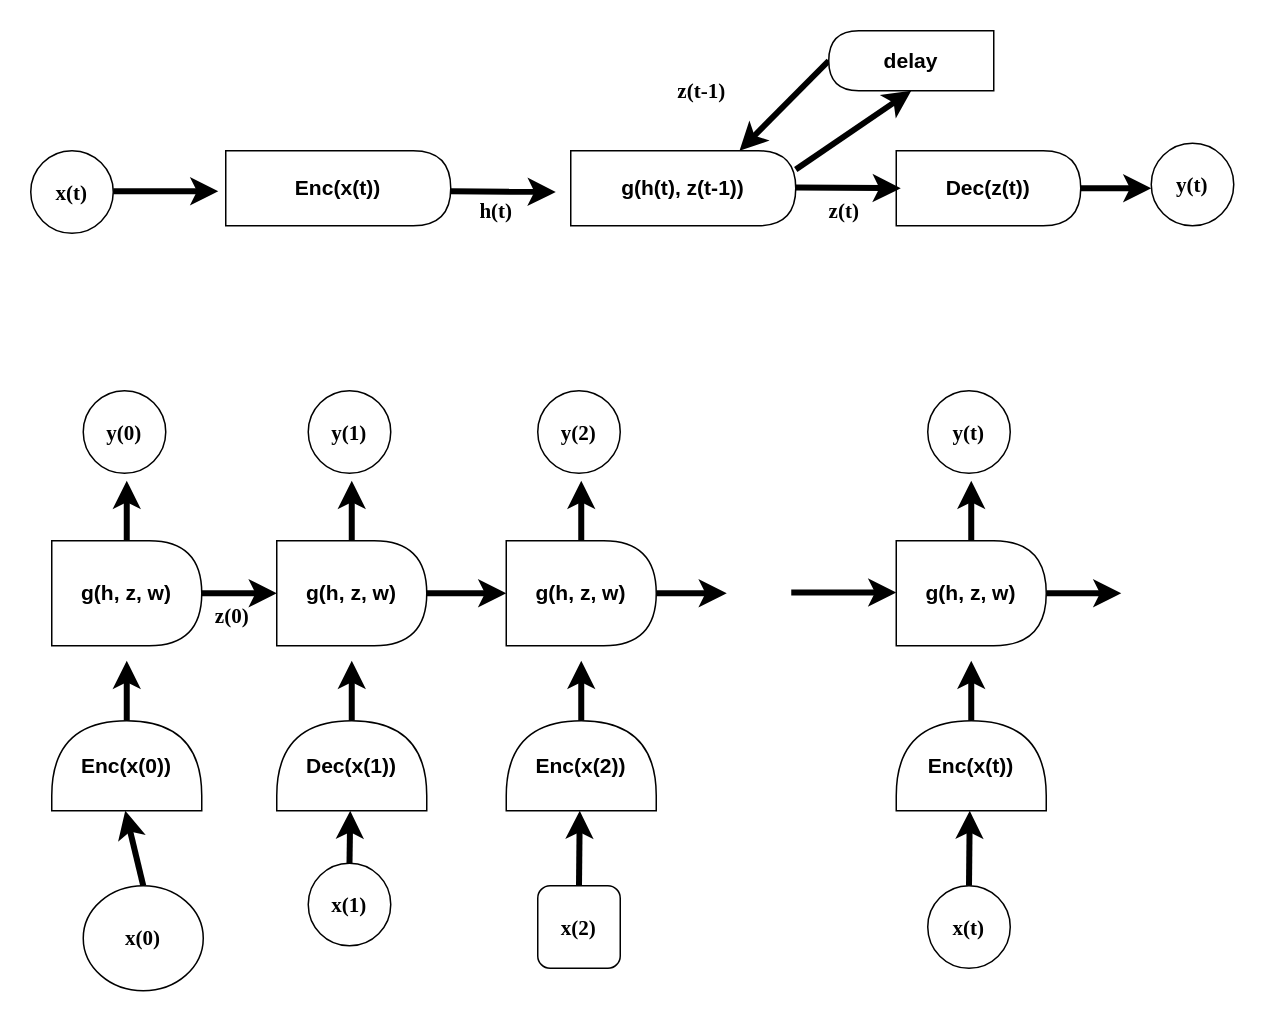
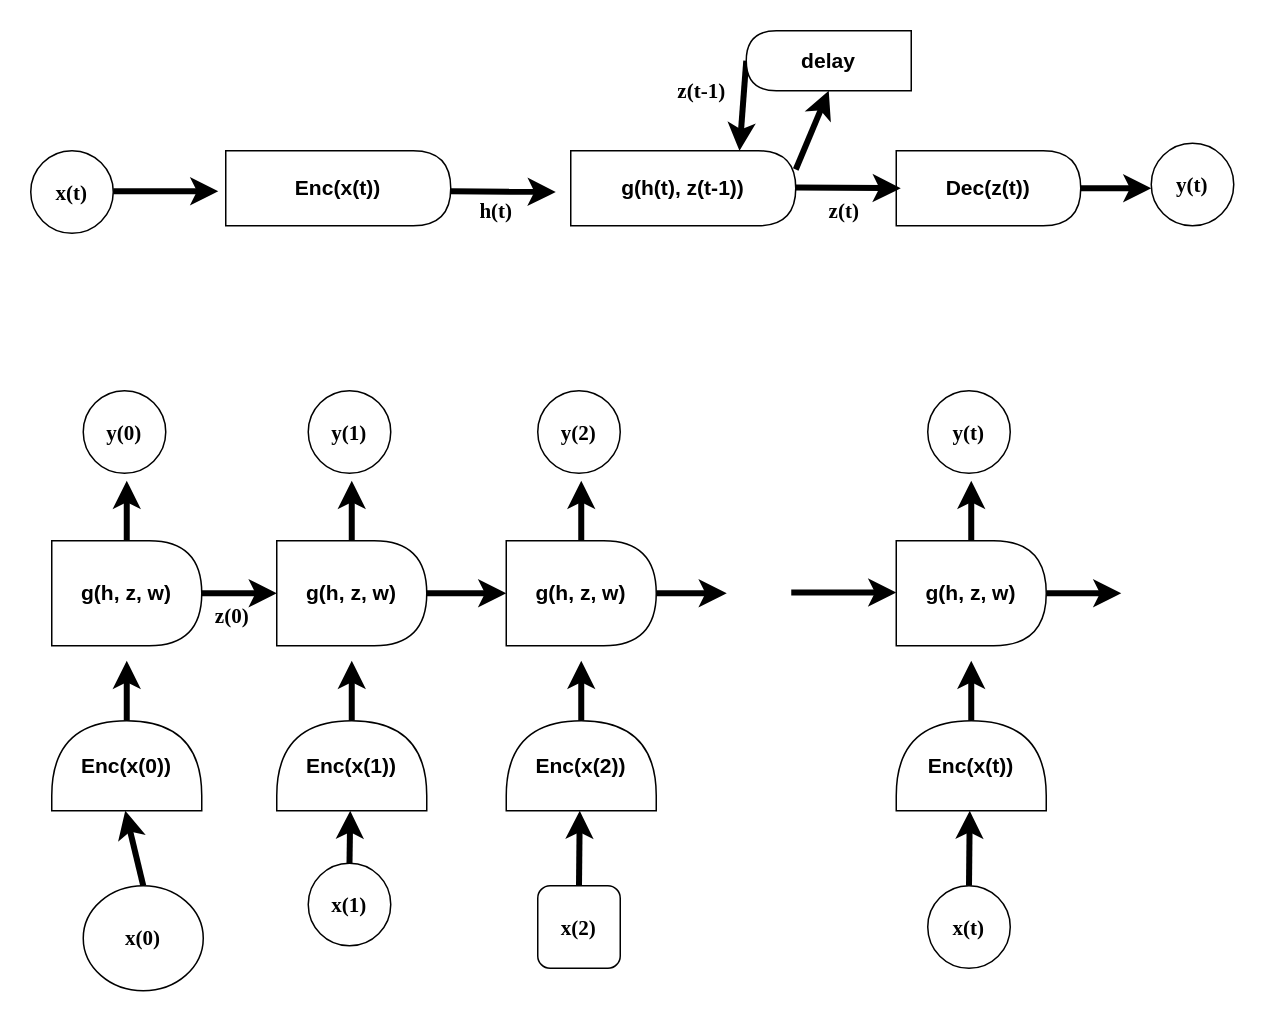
(911, 61) -> (829, 61)
(352, 766) -> (352, 766)
